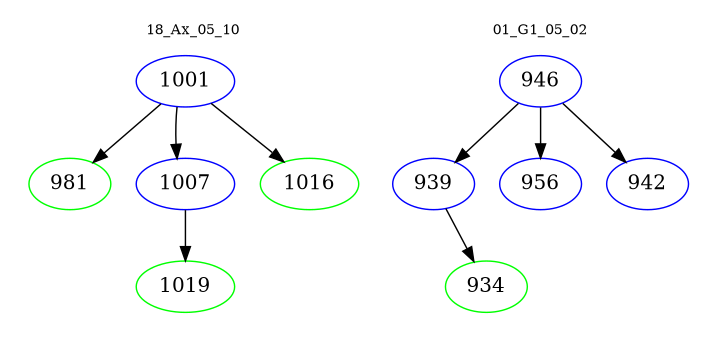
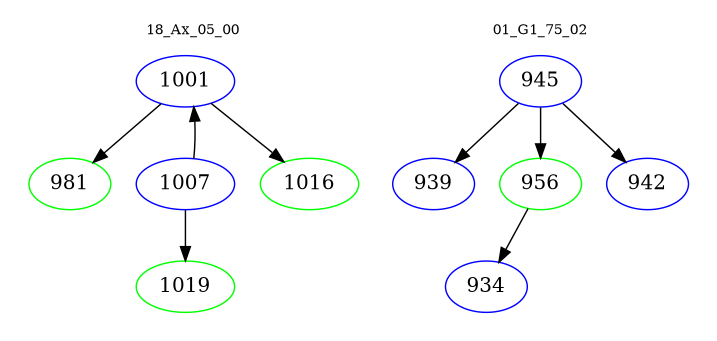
(193, 31) -> (193, 31)
(541, 31) -> (541, 31)
(541, 81) -> (541, 81)
(176, 125) -> (195, 140)
(541, 184) -> (541, 184)
(456, 229) -> (517, 229)
(486, 287) -> (486, 287)
